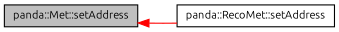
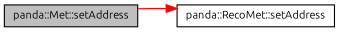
(163, 23) -> (152, 9)
